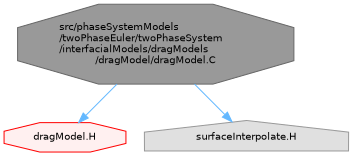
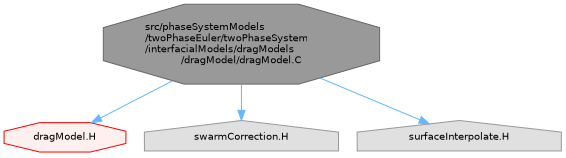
none -> (241, 137)
